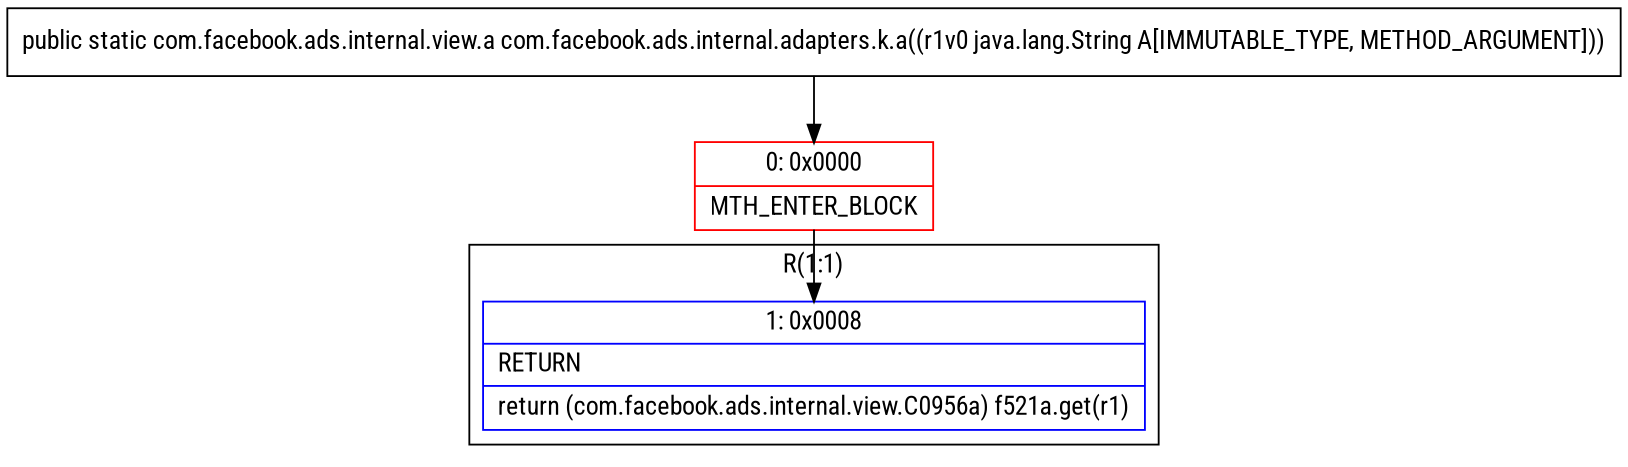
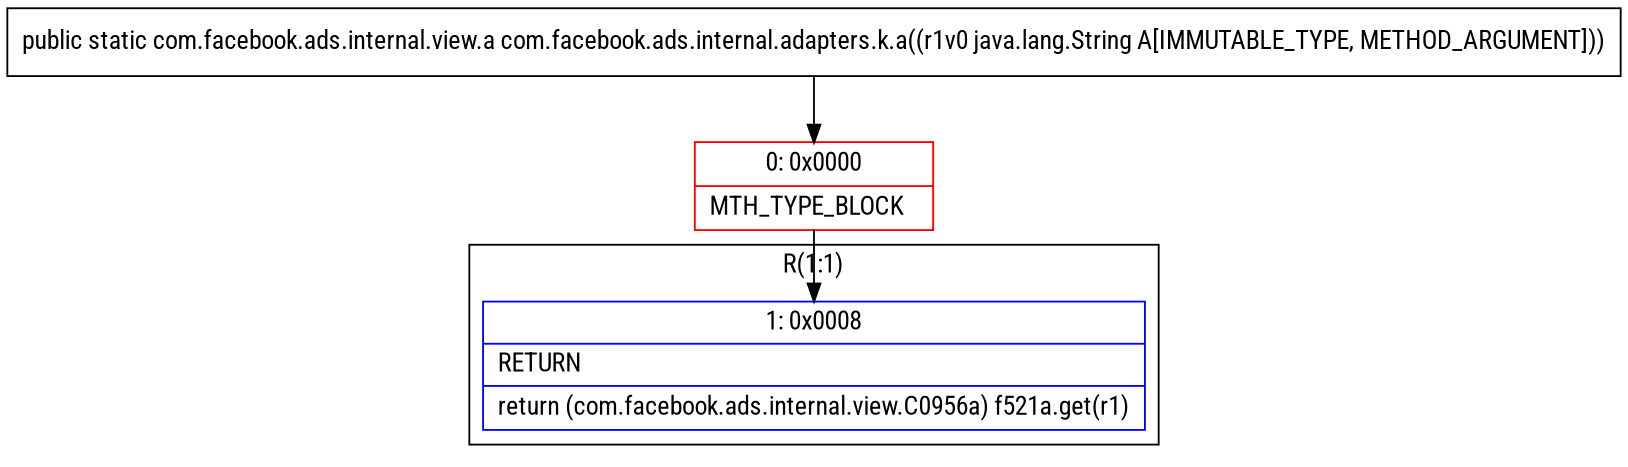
(814, 207) -> (807, 207)
